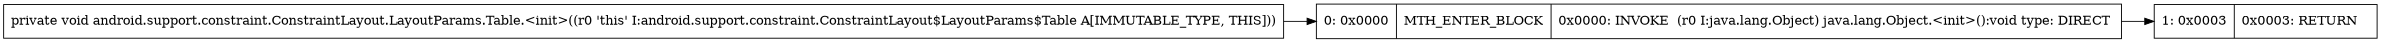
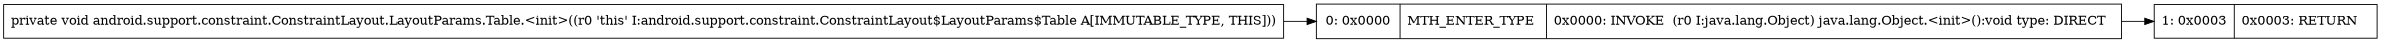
(1474, 21) -> (1471, 21)
